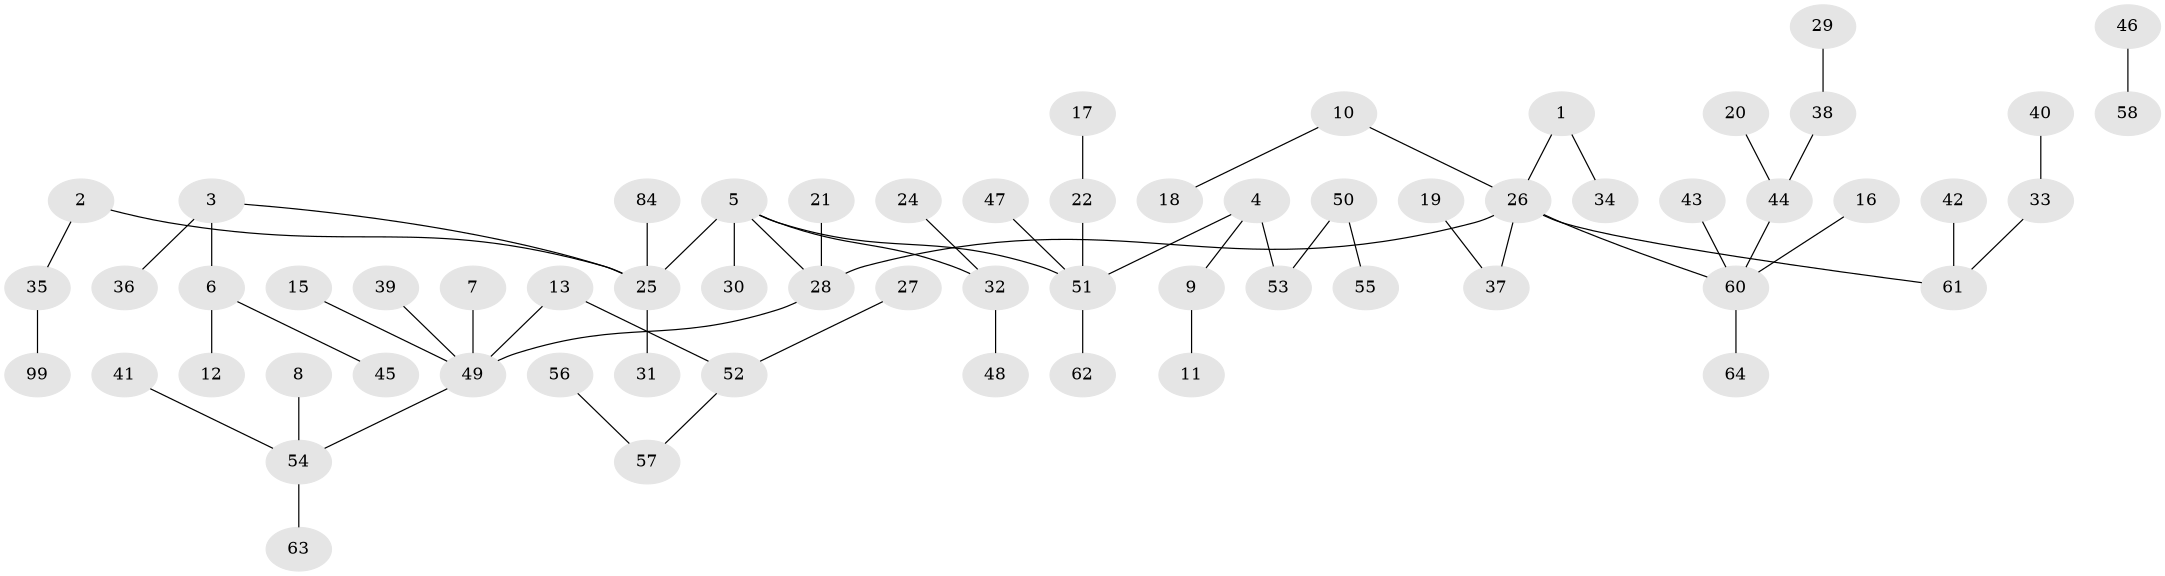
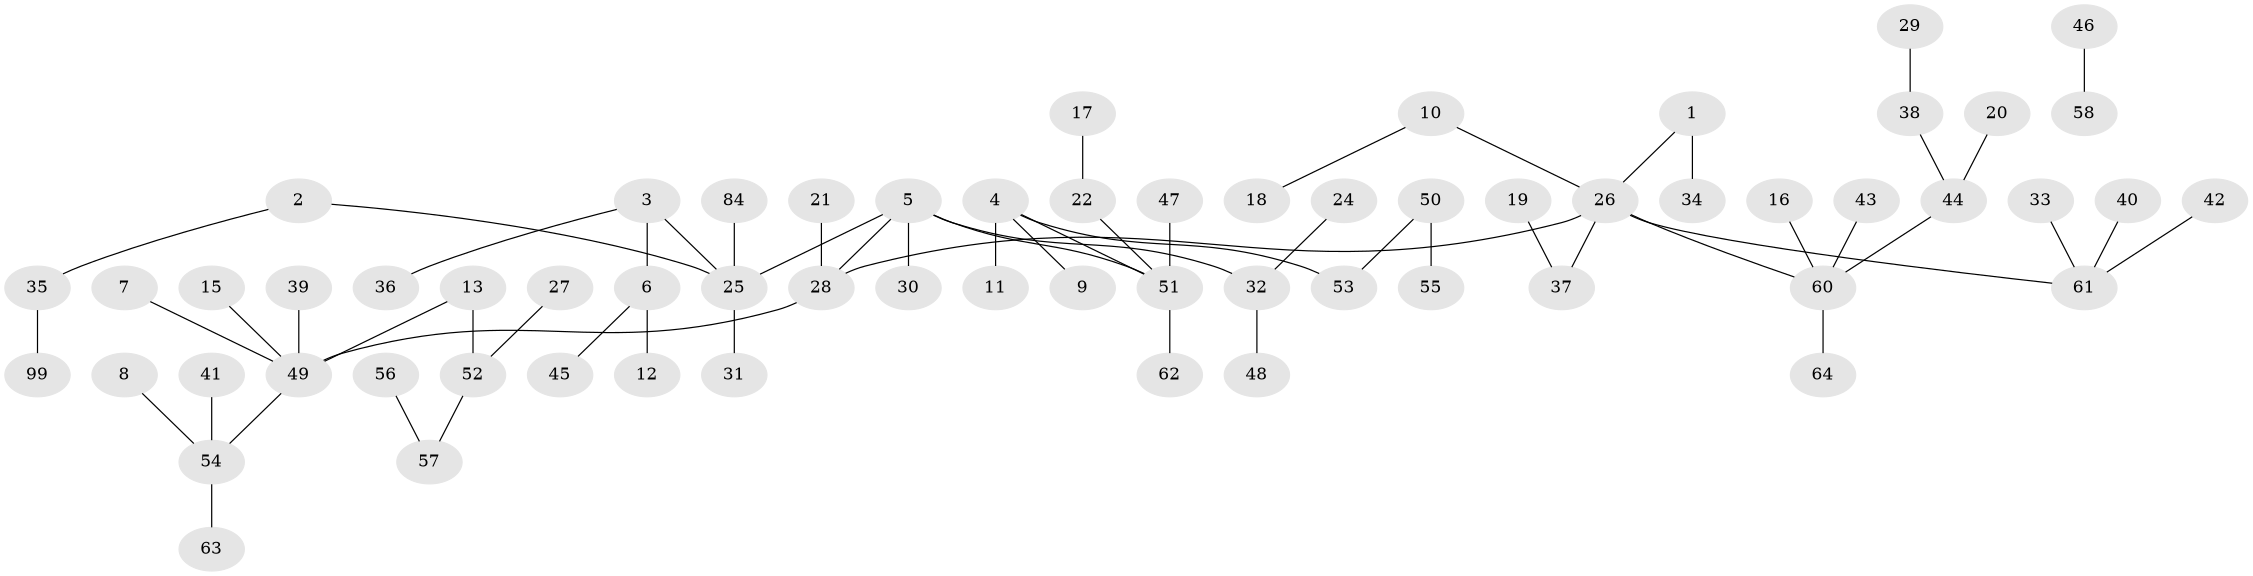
(2041, 157) -> (2106, 244)
(1192, 332) -> (996, 251)
